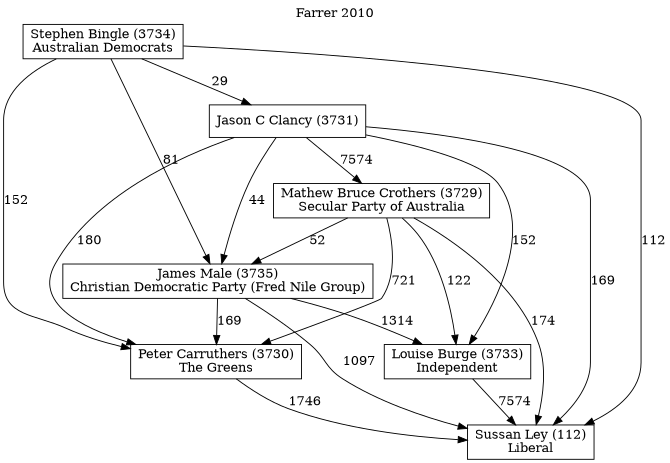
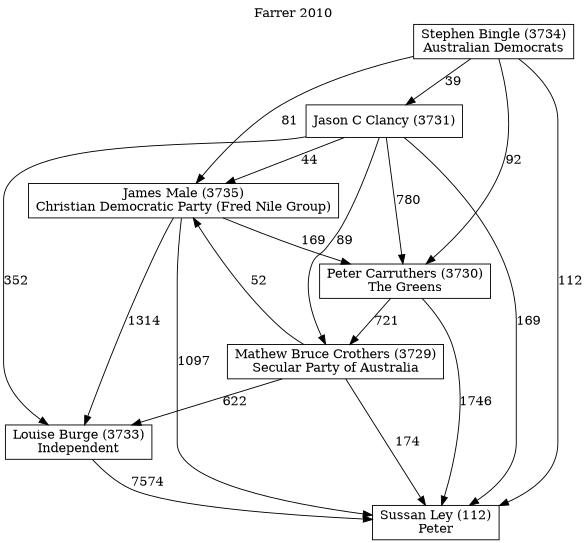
(220, 82) -> (453, 82)
(357, 160) -> (345, 241)
(16, 201) -> (514, 160)
(90, 241) -> (409, 201)
(524, 241) -> (16, 281)
(459, 281) -> (235, 402)
(365, 306) -> (373, 318)
(531, 442) -> (436, 523)
